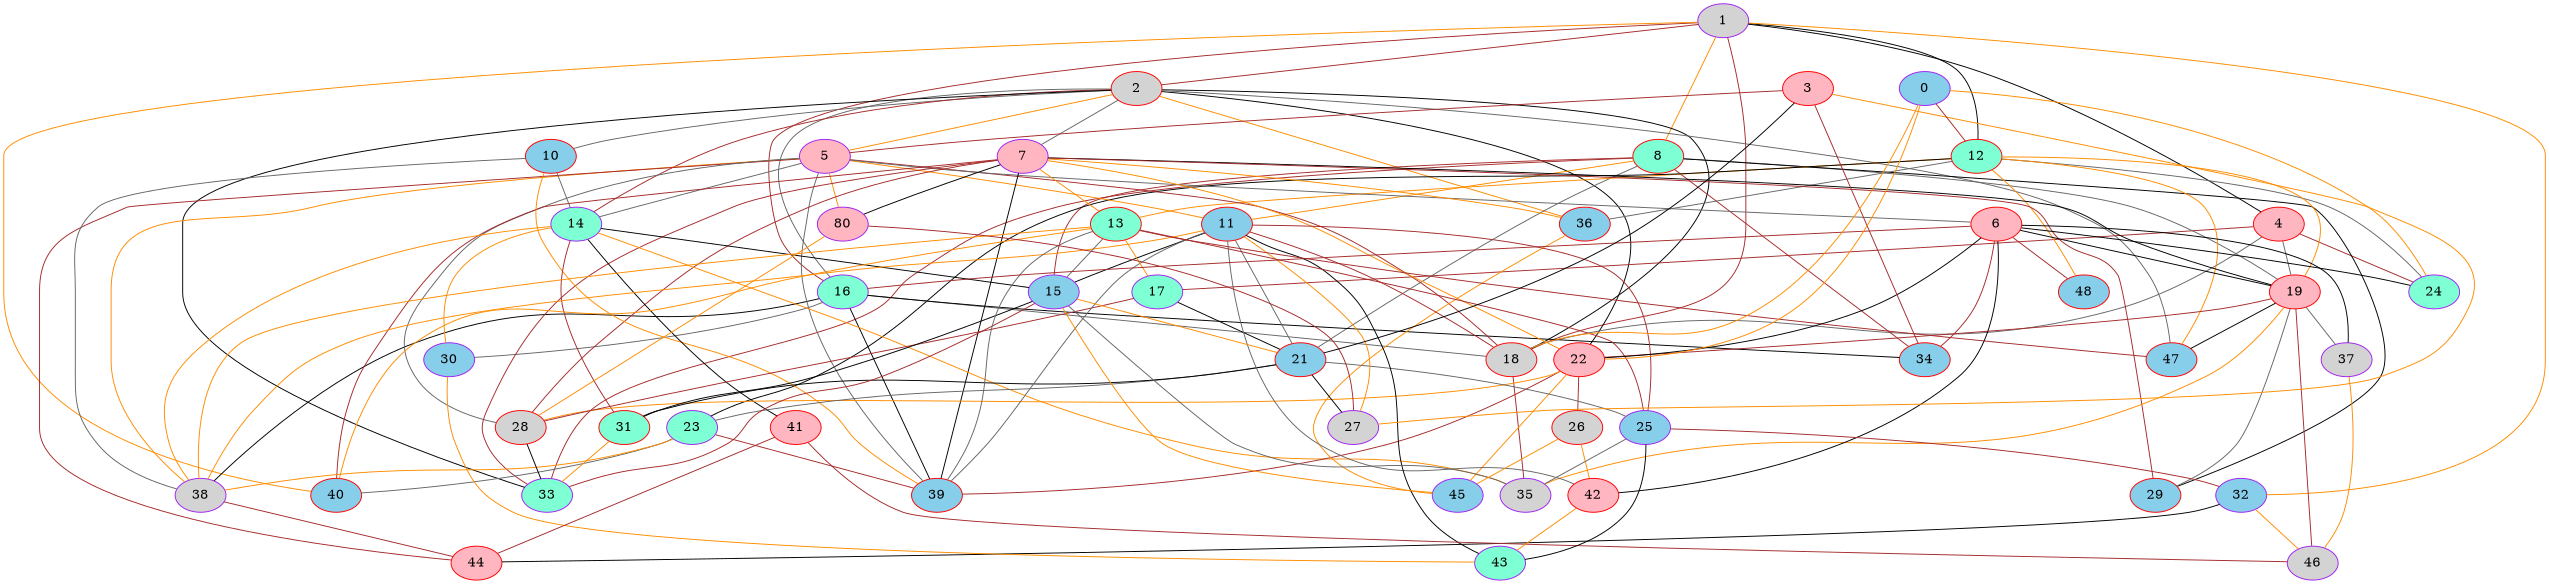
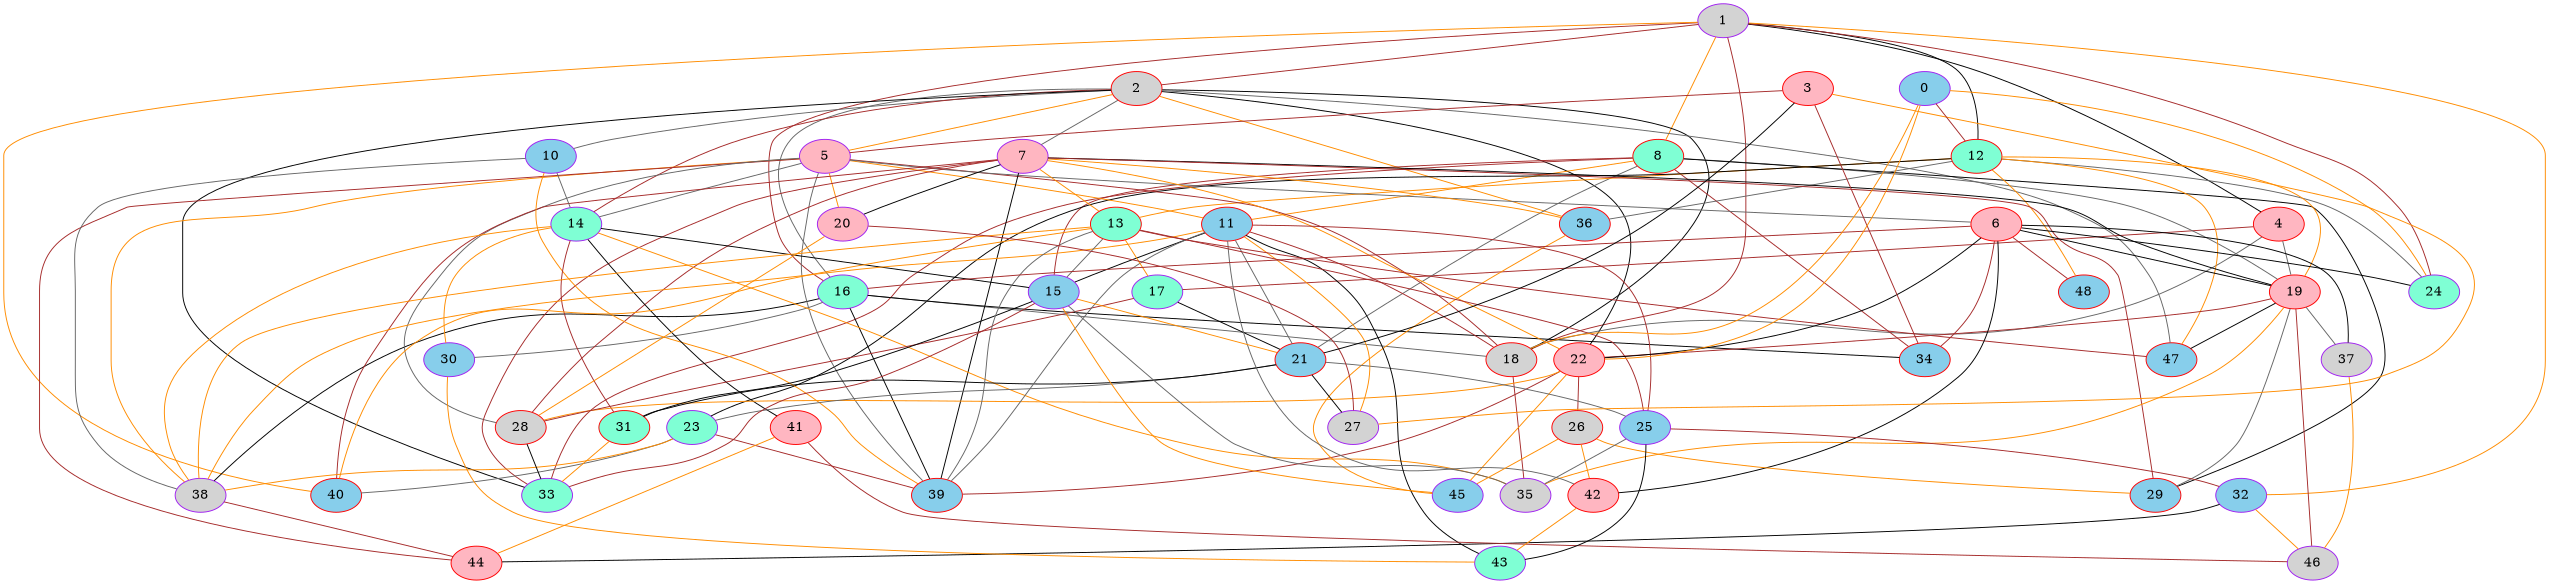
(551, 156) -> (551, 156)
(843, 224) -> (843, 224)
(2362, 260) -> (2122, 88)
none -> (1862, 476)
(636, 495) -> (636, 495)
